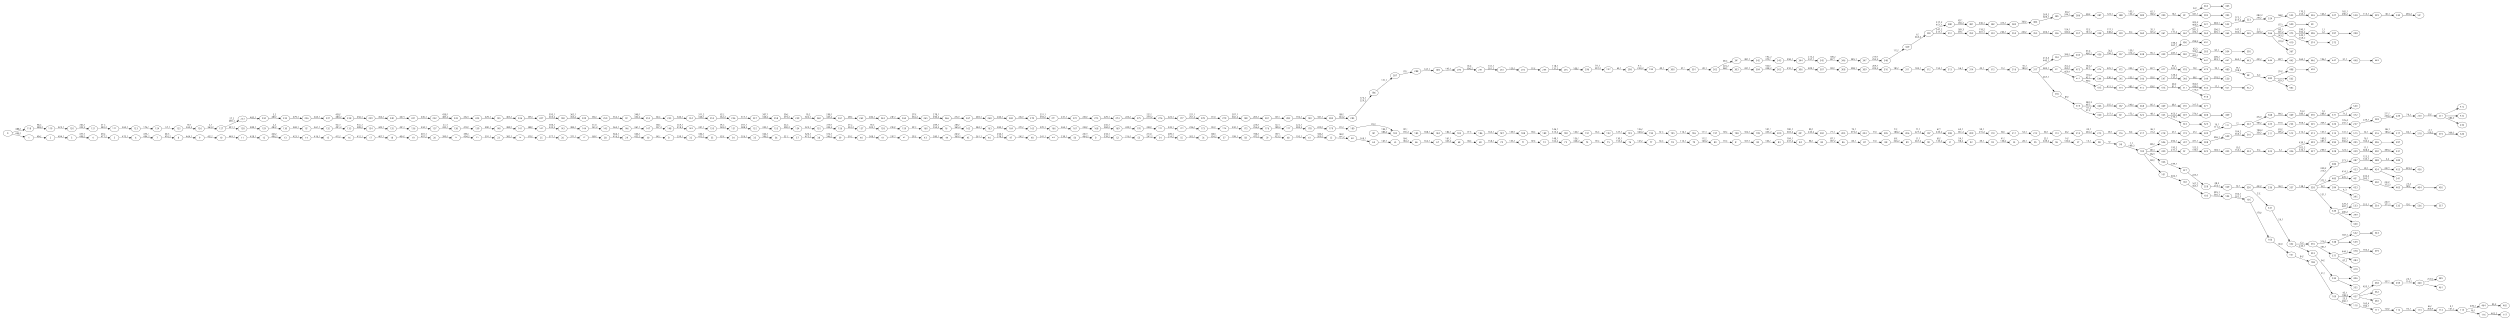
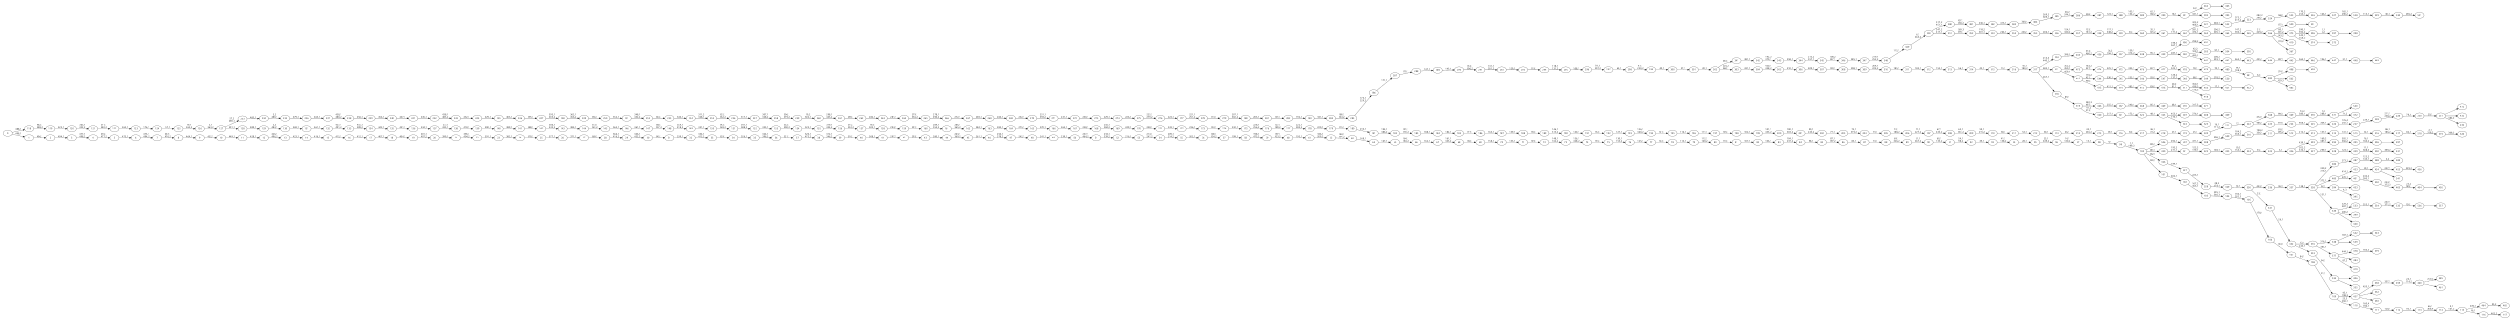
(1374, 126) -> (1362, 131)
